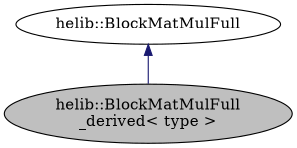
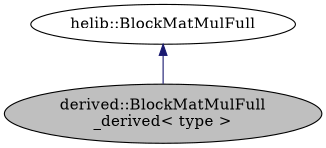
(148, 114) -> (163, 114)
